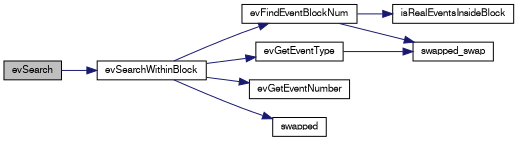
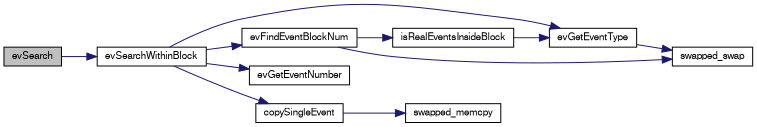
none -> (527, 38)
none -> (453, 113)
(299, 127) -> (299, 113)
